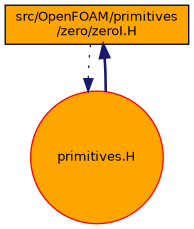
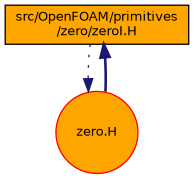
(97, 157) -> (97, 132)
